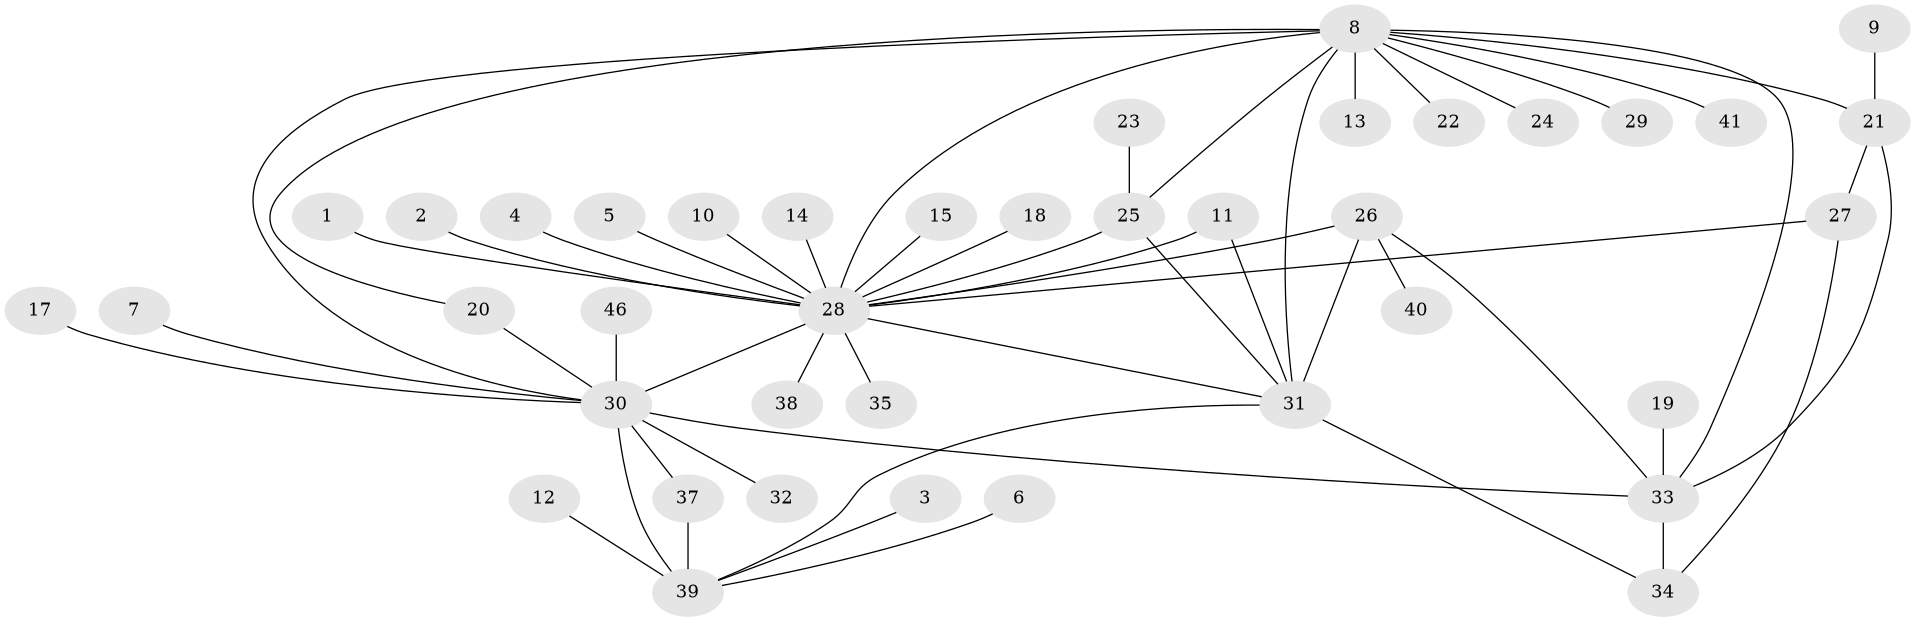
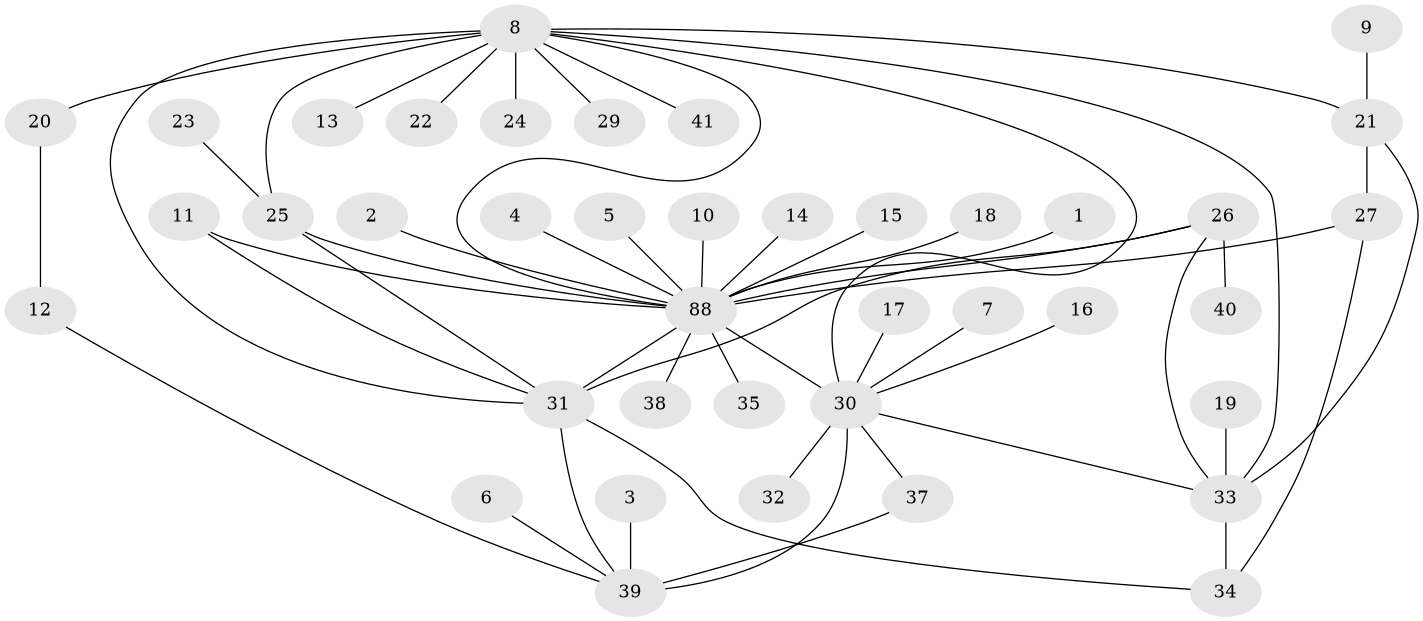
(616, 311) -> (1082, 311)
(834, 311) -> (701, 311)
(548, 358) -> (40, 217)
